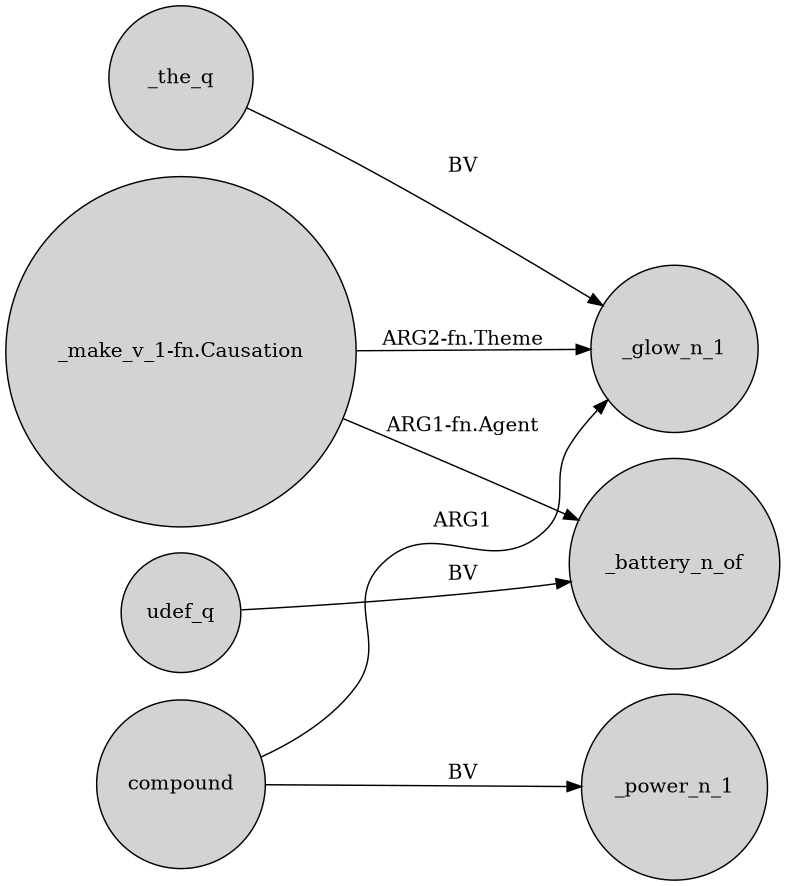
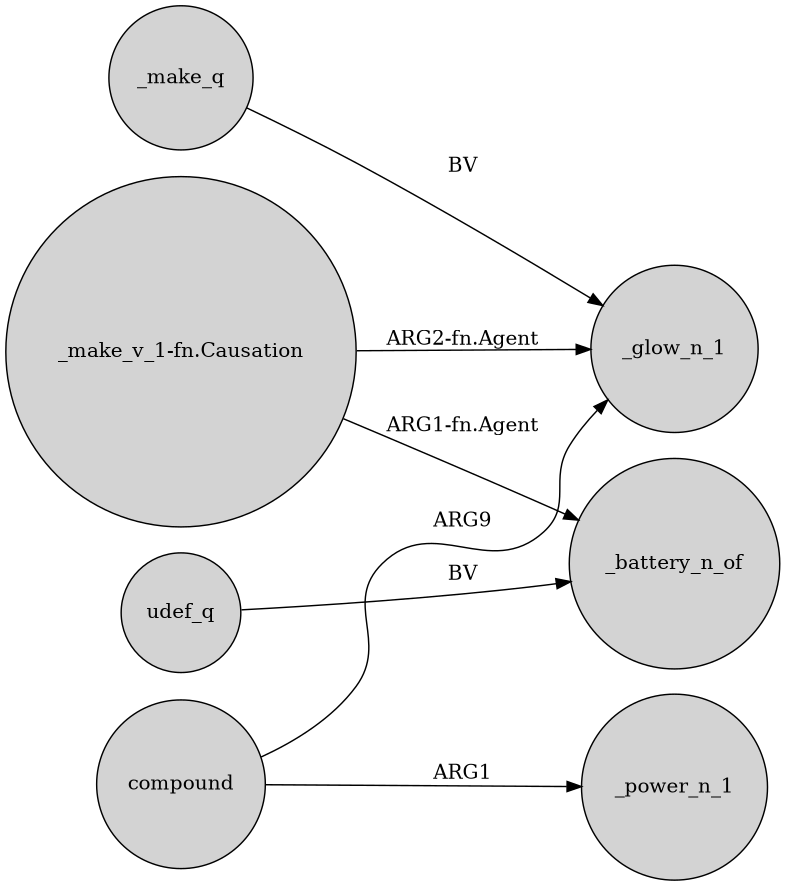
(181, 78) -> (181, 78)
(463, 340) -> (463, 340)
(463, 521) -> (463, 521)
(463, 773) -> (463, 773)
